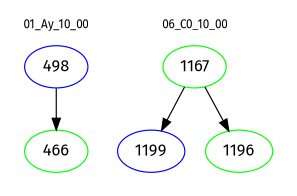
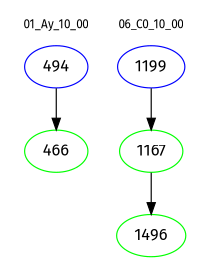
(56, 67) -> (56, 67)
(176, 104) -> (151, 103)
(239, 151) -> (151, 236)
